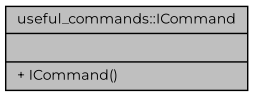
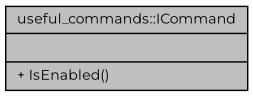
(68, 75) -> (63, 75)
